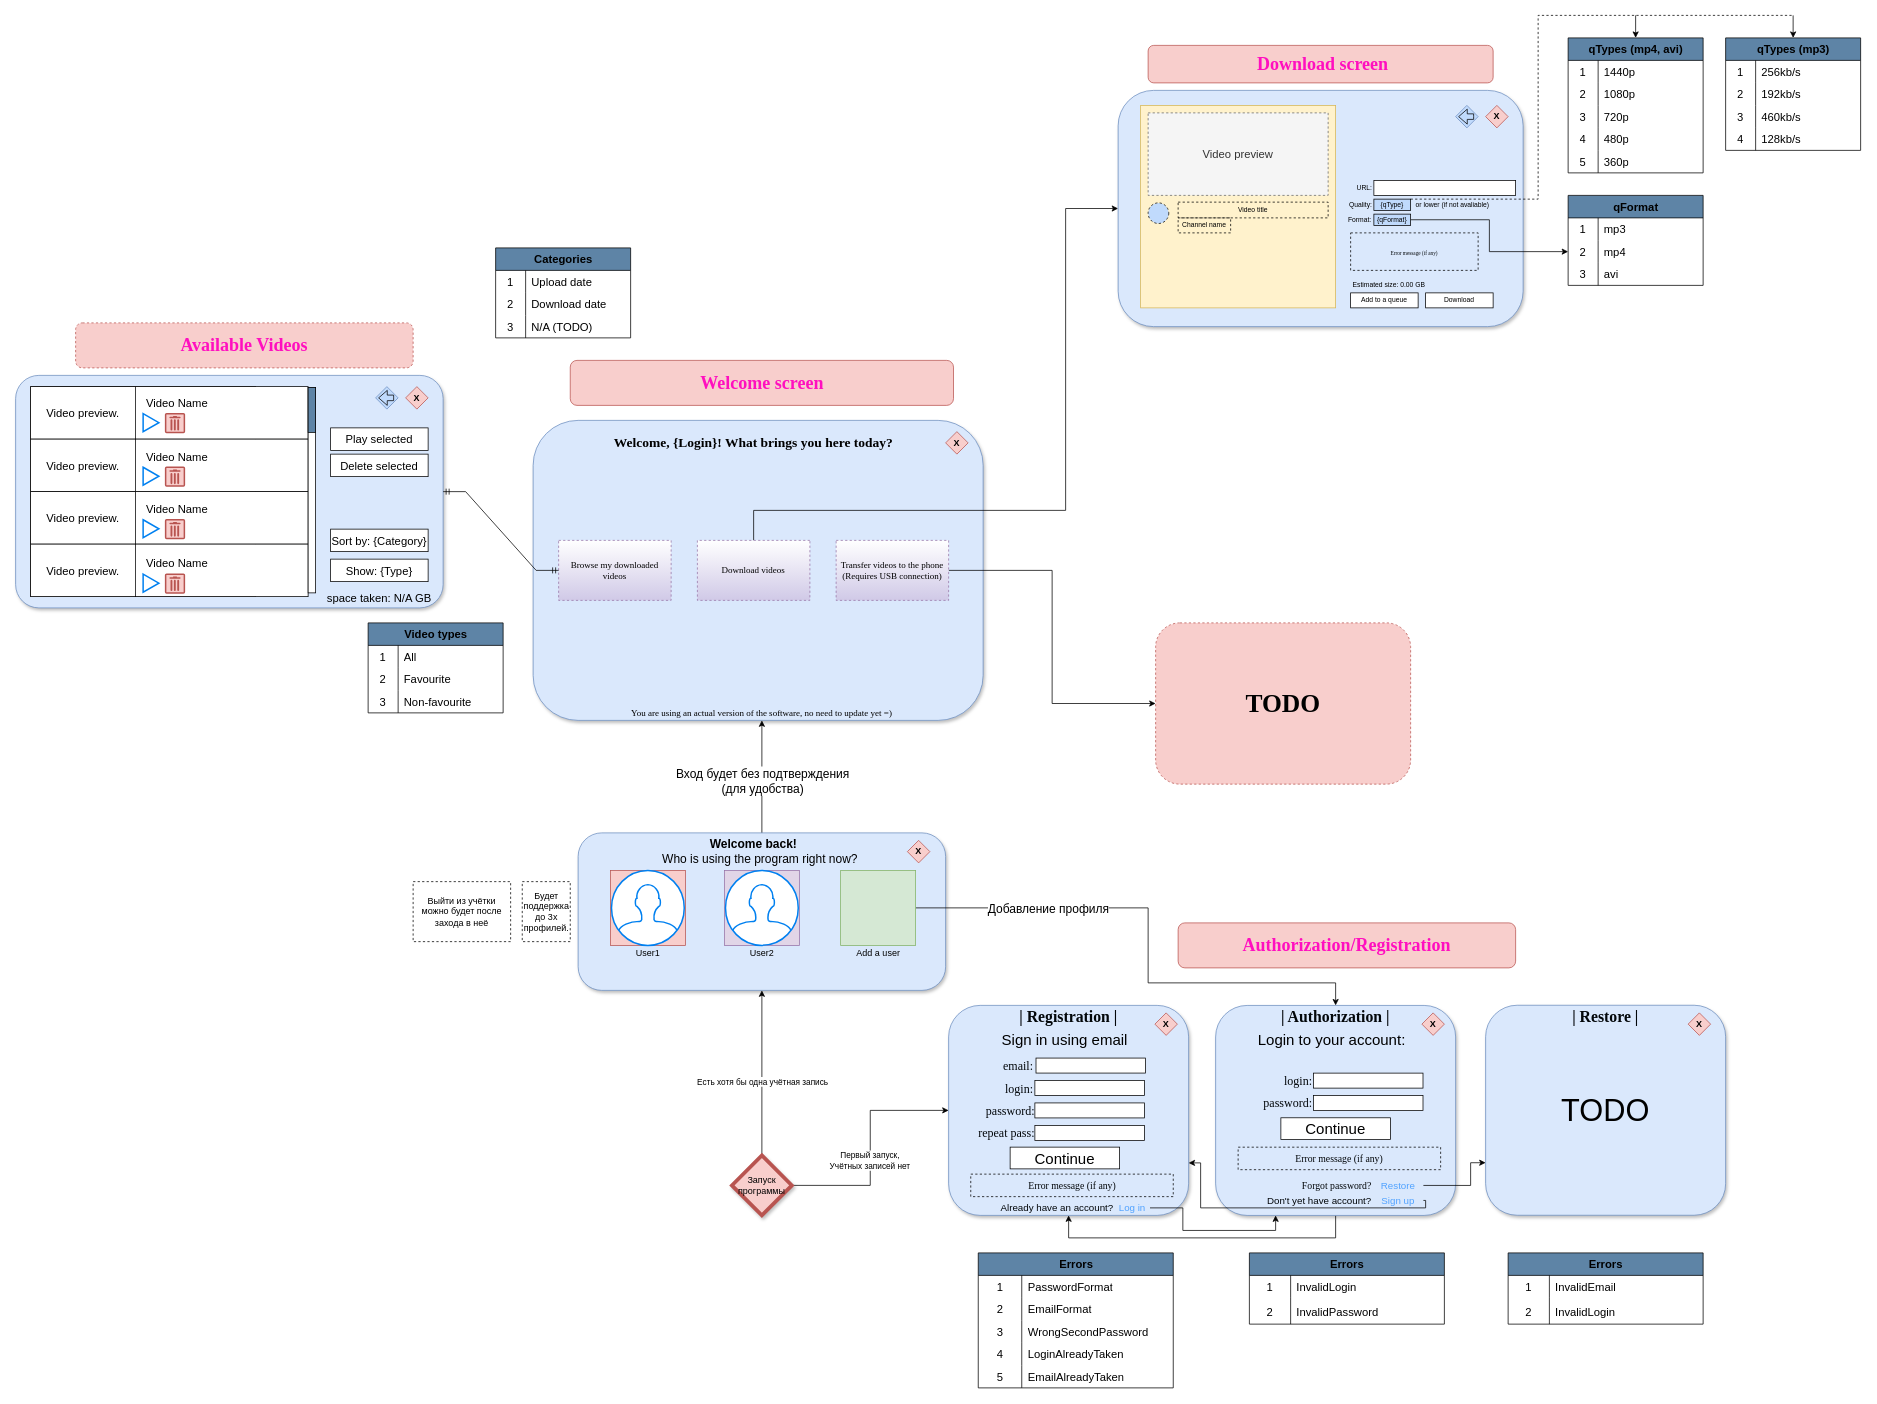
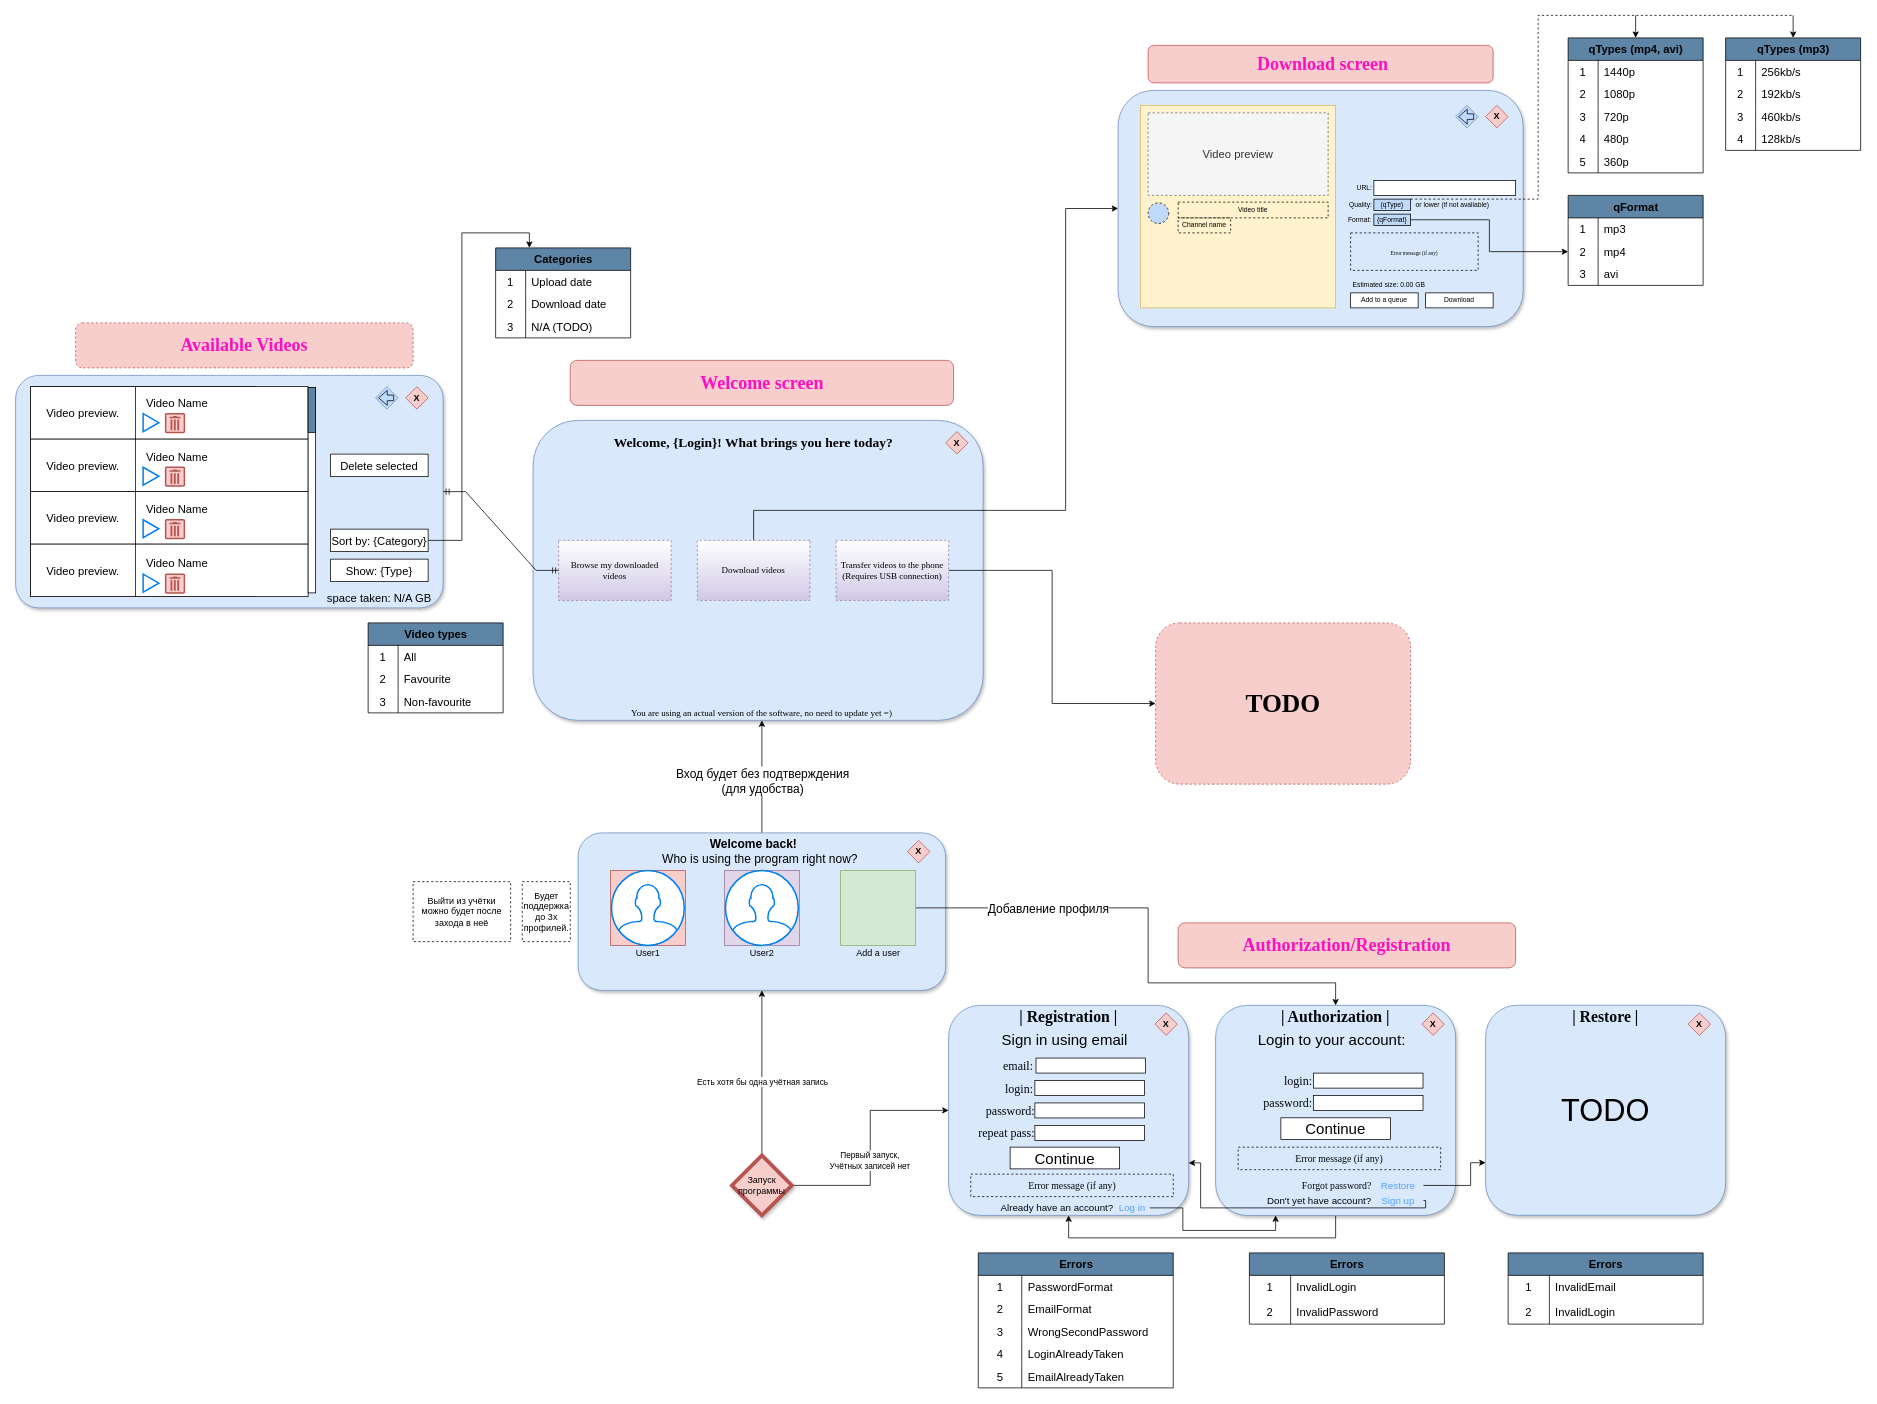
(379, 439) -> none
none -> (446, 540)
